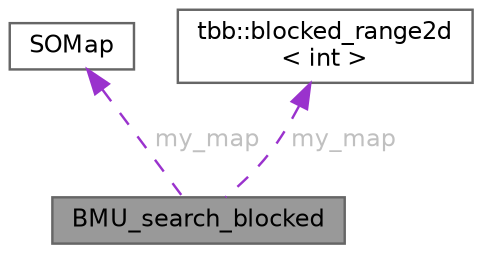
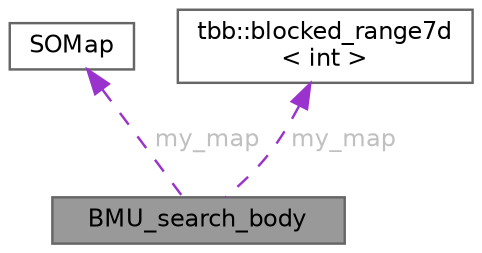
(325, 46) -> (325, 46)
(199, 220) -> (199, 220)
